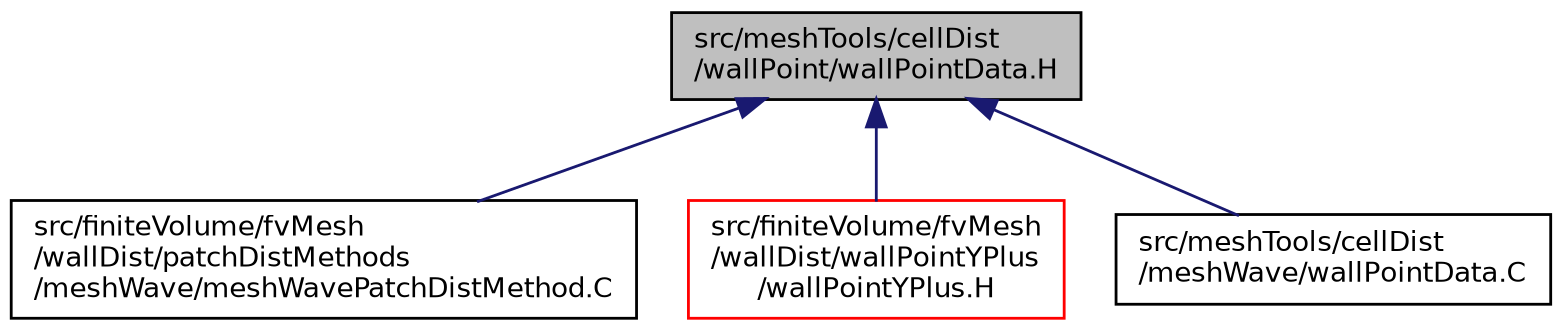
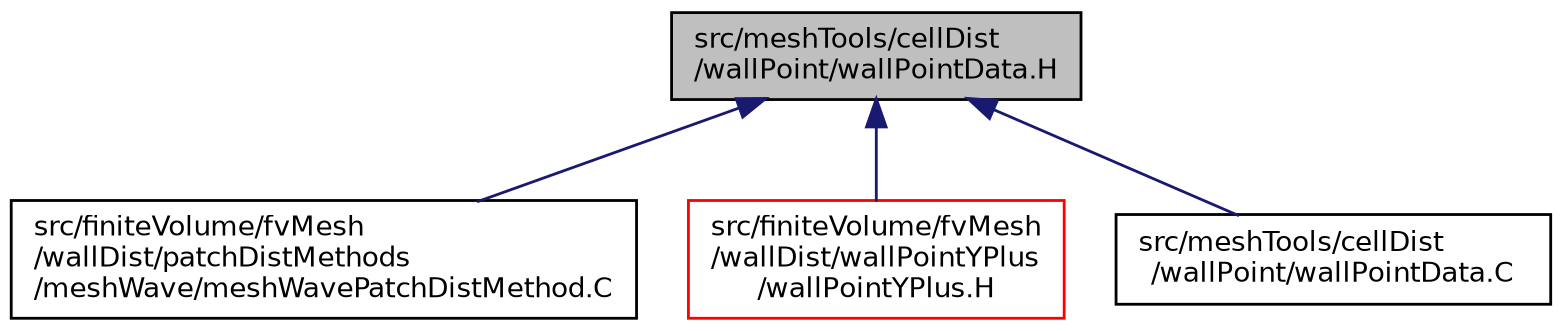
(1333, 259) -> (1333, 259)
